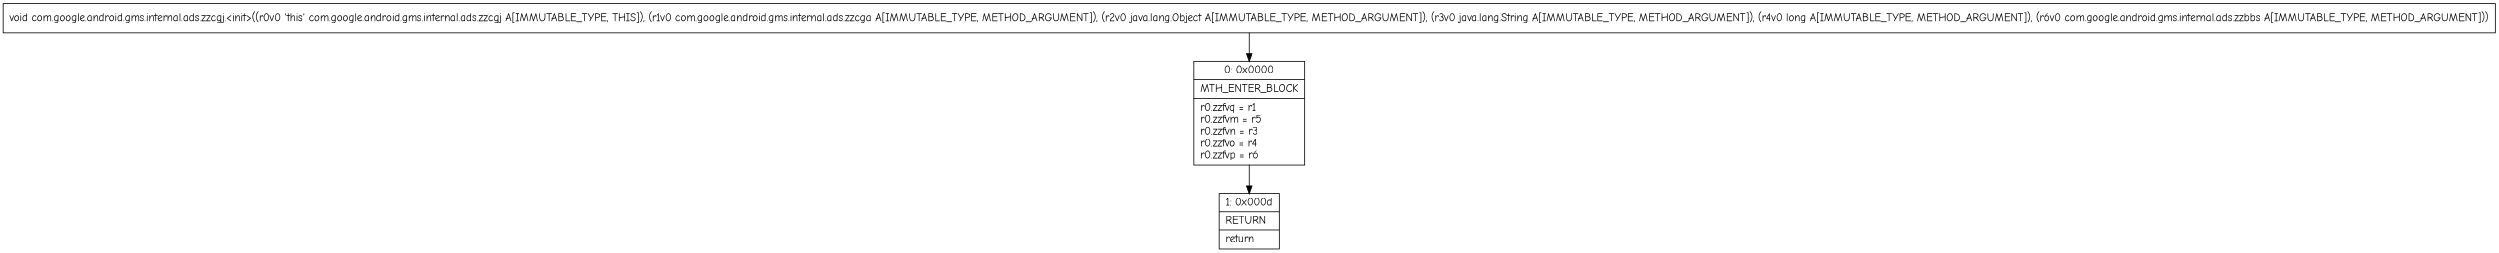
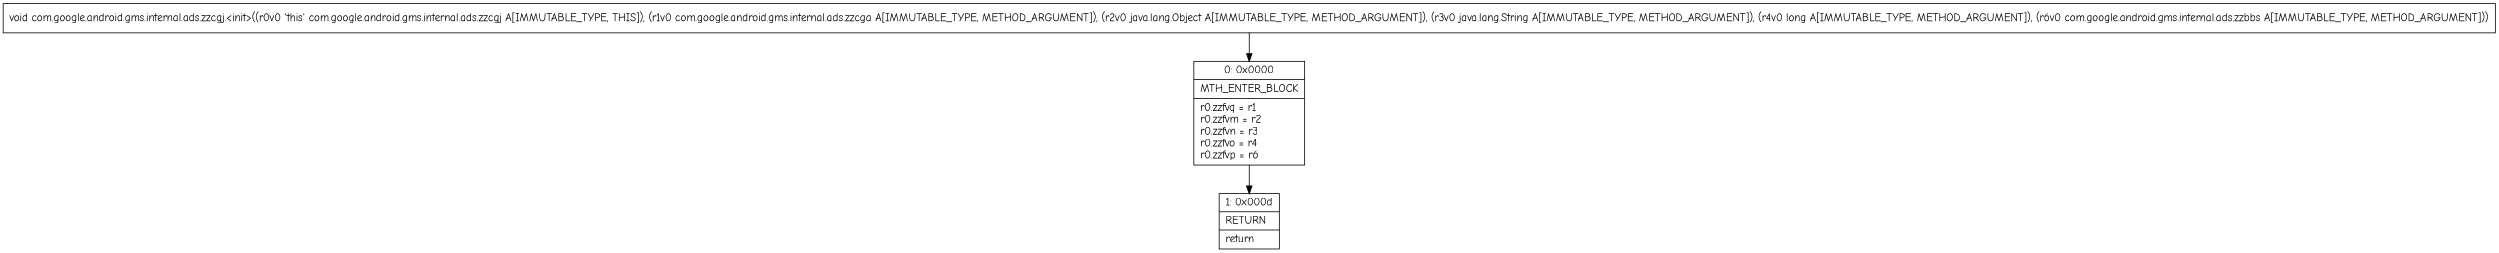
(1231, 120) -> (1231, 120)
